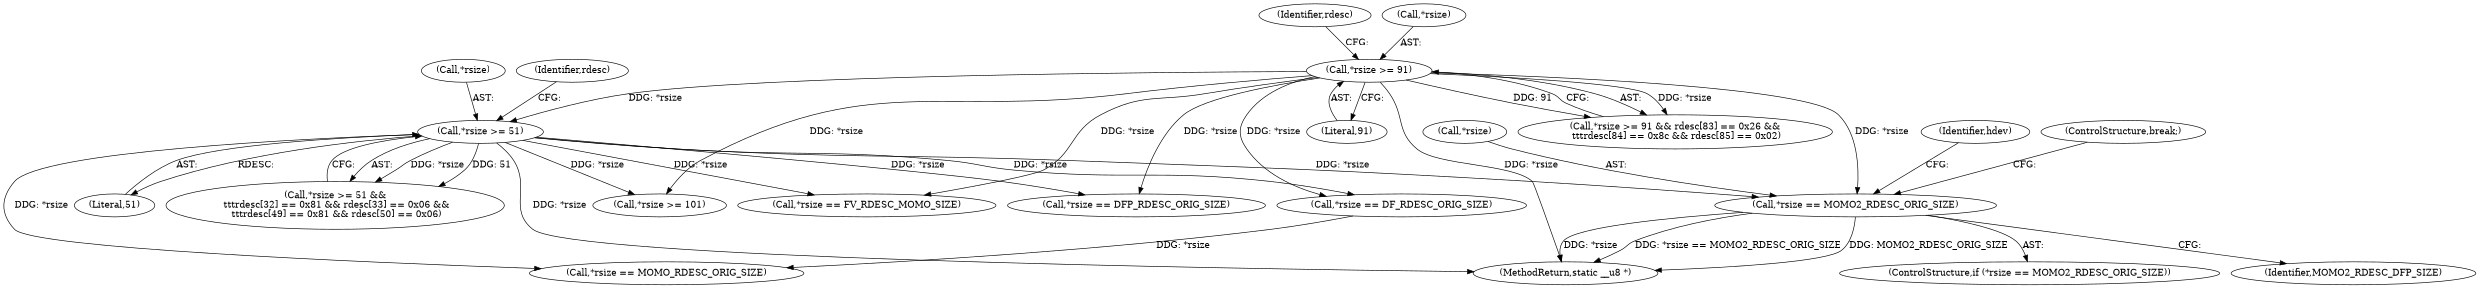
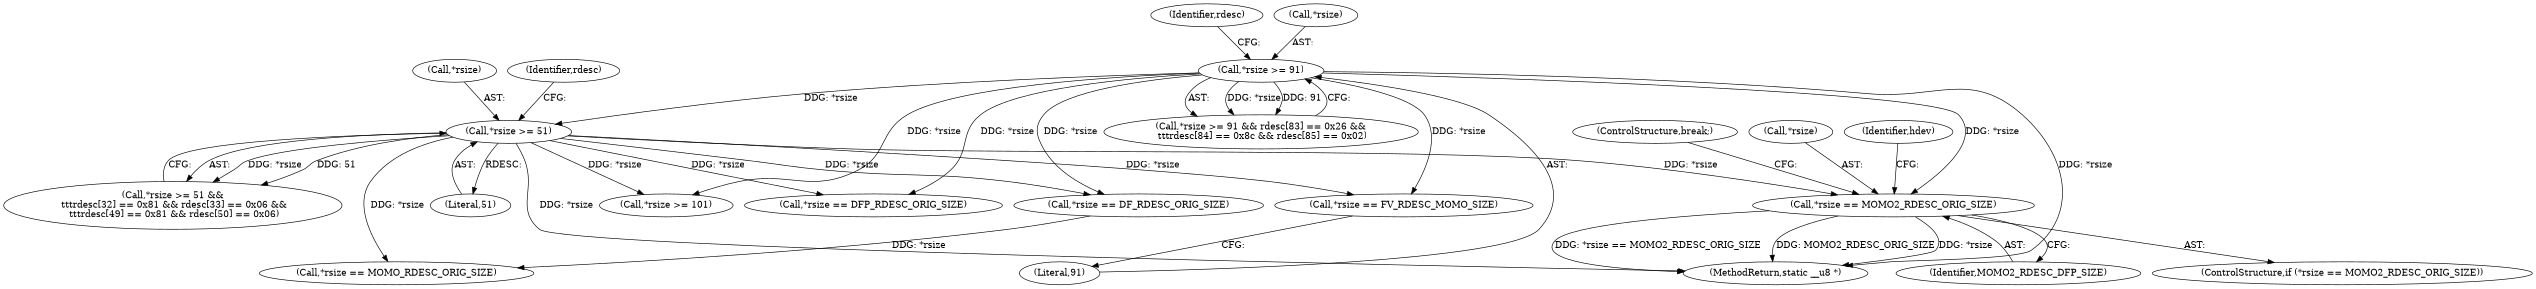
(1359, 98) -> (1225, 241)
none -> (1985, 234)
